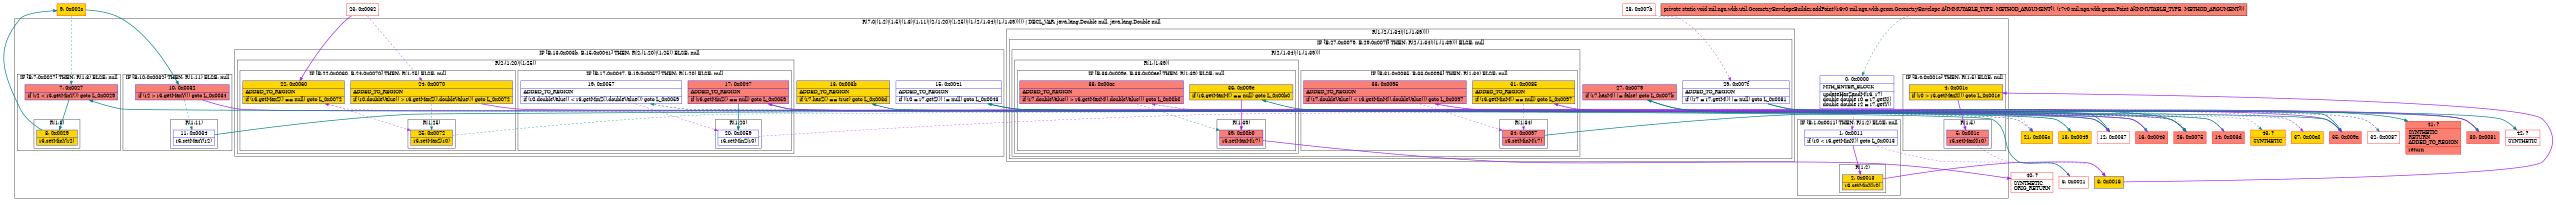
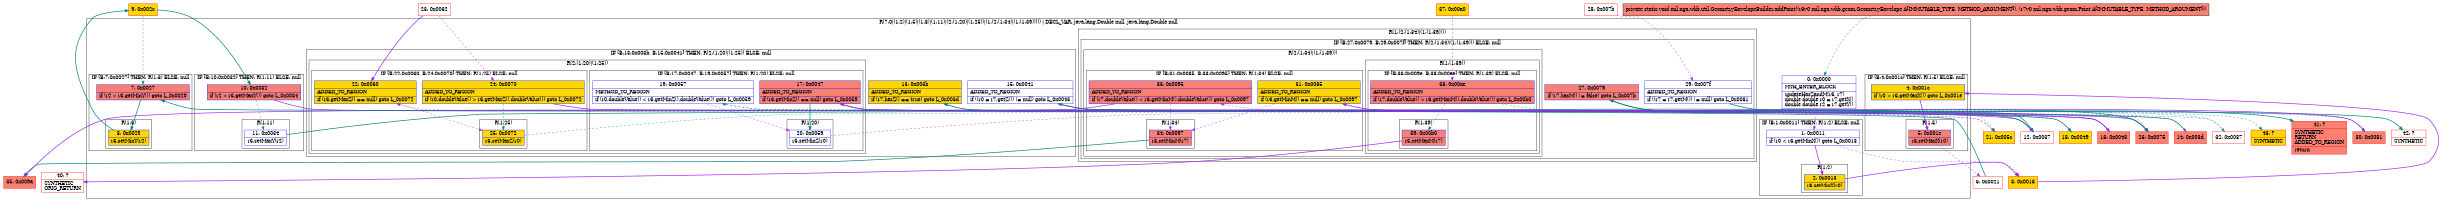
(548, 92) -> (622, 92)
(1241, 92) -> none
(1568, 111) -> (1584, 112)
(2124, 111) -> (2048, 111)
(2109, 182) -> (2023, 182)
